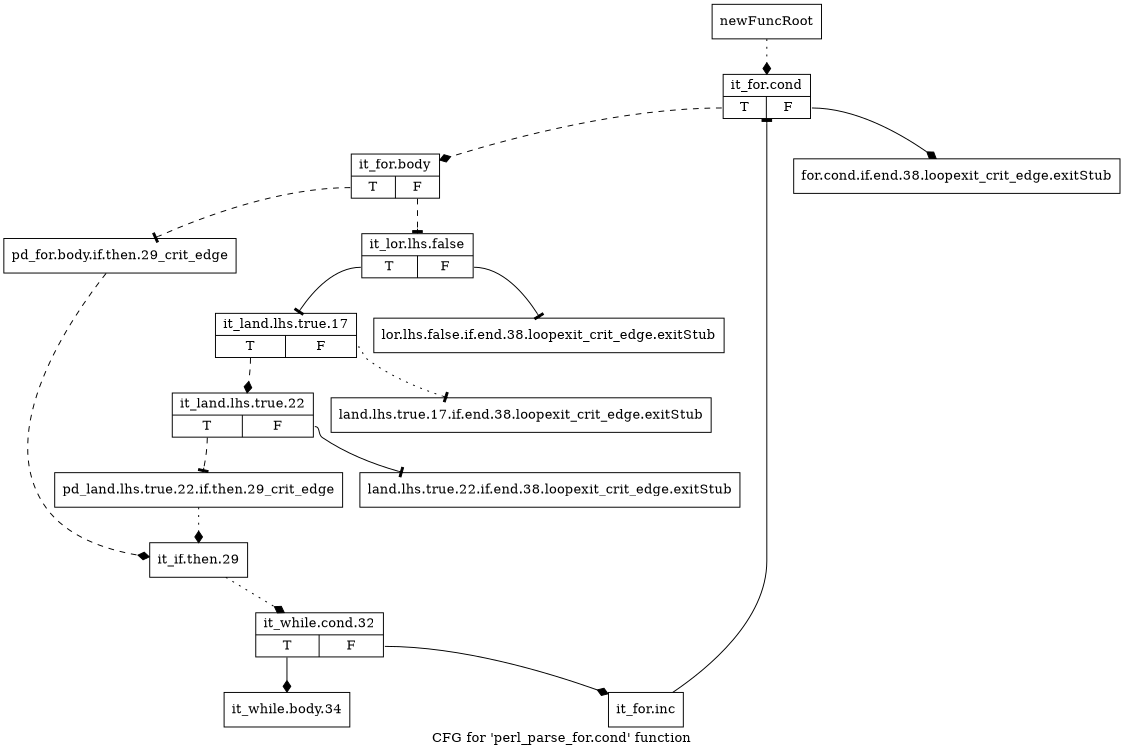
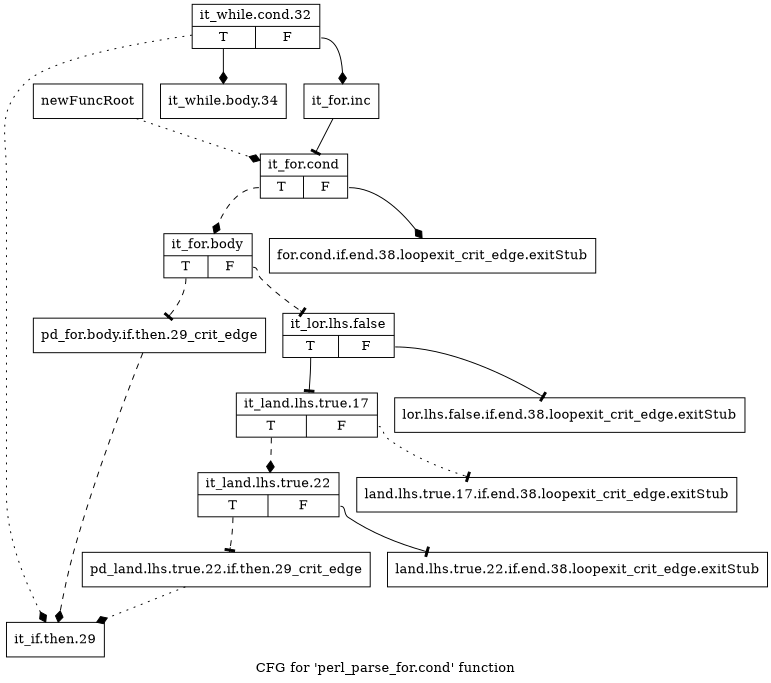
(250, 592) -> (6, 260)
